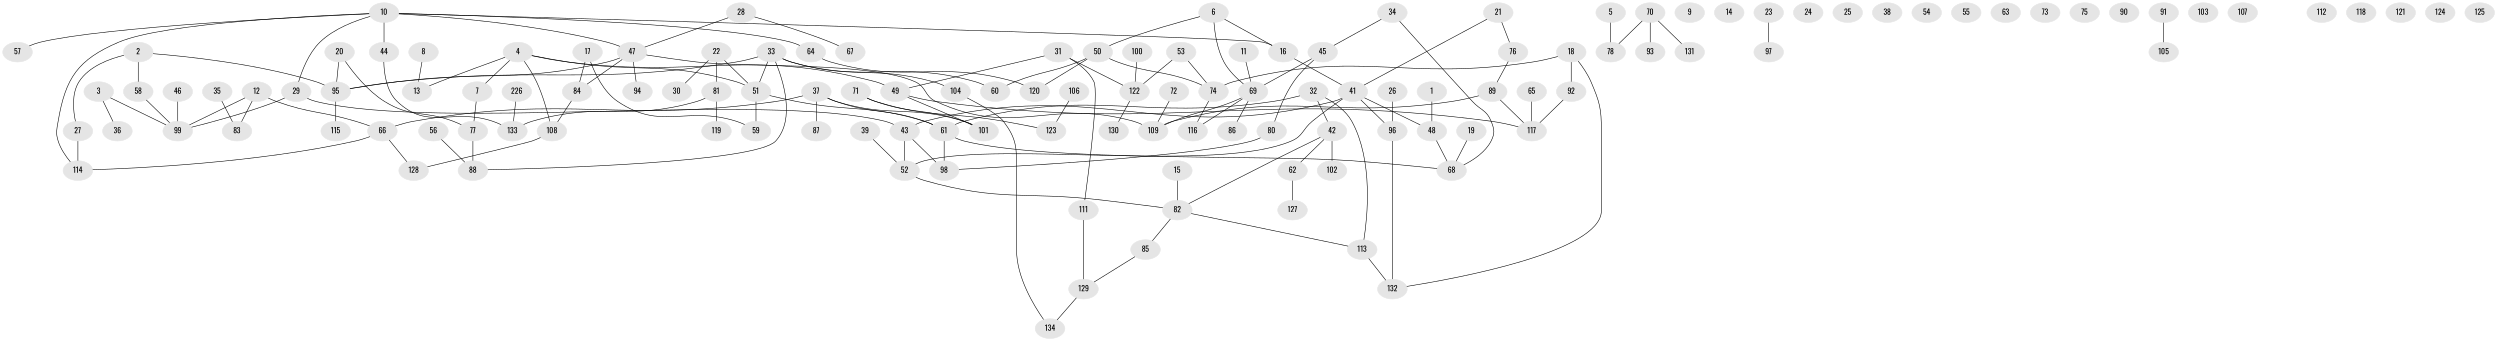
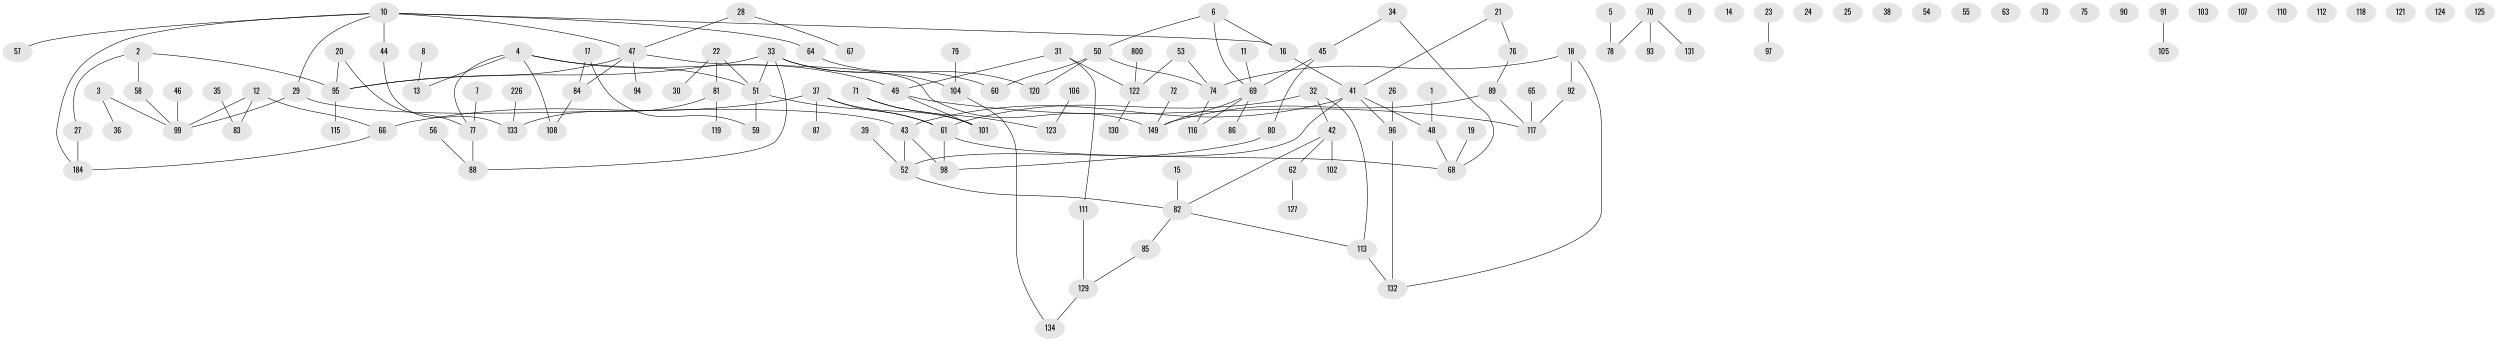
none -> (2282, 13)
none -> (956, 52)
(1137, 52) -> (1137, 52)
(498, 72) -> (458, 81)
(1153, 131) -> (1153, 131)
(78, 171) -> (78, 171)
(414, 171) -> none
